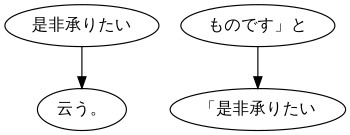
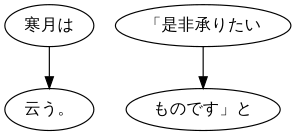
(82, 26) -> (49, 26)
(258, 62) -> (203, 62)
